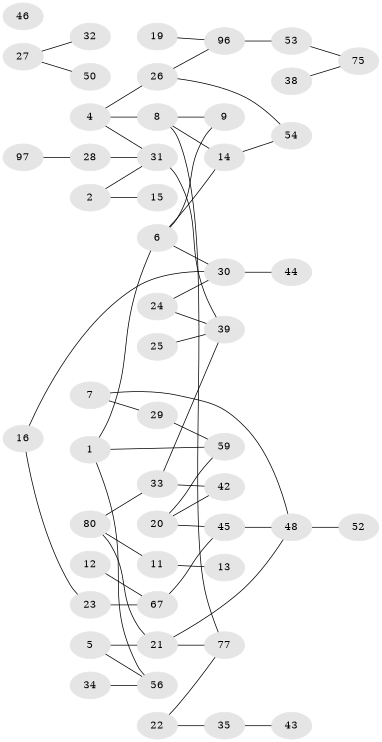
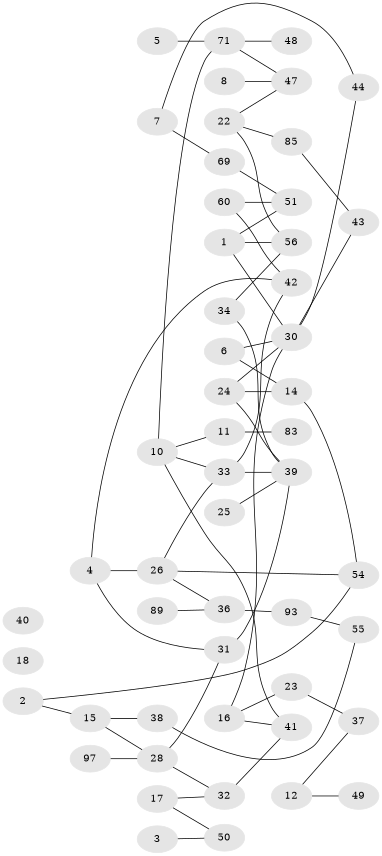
(23, 16) -> none
(157, 37) -> (157, 611)
(224, 41) -> (224, 609)
(292, 41) -> (292, 612)
(23, 57) -> (157, 799)
(359, 61) -> (359, 630)
(124, 117) -> (135, 380)
(224, 117) -> none
(191, 137) -> (254, 392)
(124, 177) -> (204, 679)
none -> (325, 280)
(126, 345) -> (258, 290)
none -> (255, 358)
(228, 412) -> (243, 4)
(157, 415) -> (224, 162)
(224, 447) -> (292, 202)
none -> (186, 519)
(90, 524) -> (157, 452)
(157, 524) -> (224, 202)
(224, 527) -> none
(359, 527) -> none
(224, 568) -> (292, 432)
(157, 605) -> (359, 721)
none -> (23, 621)
(157, 645) -> (224, 41)
(224, 645) -> (292, 81)
none -> (23, 661)
(124, 665) -> (257, 174)
none -> (124, 718)
(224, 726) -> (292, 142)
none -> (292, 727)
none -> (124, 739)
none -> (191, 777)
none -> (359, 796)
none -> (157, 839)
